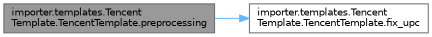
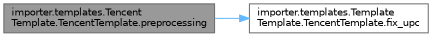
(339, 18) -> (339, 18)
